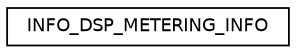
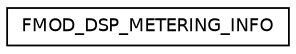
(148, 27) -> (148, 27)
